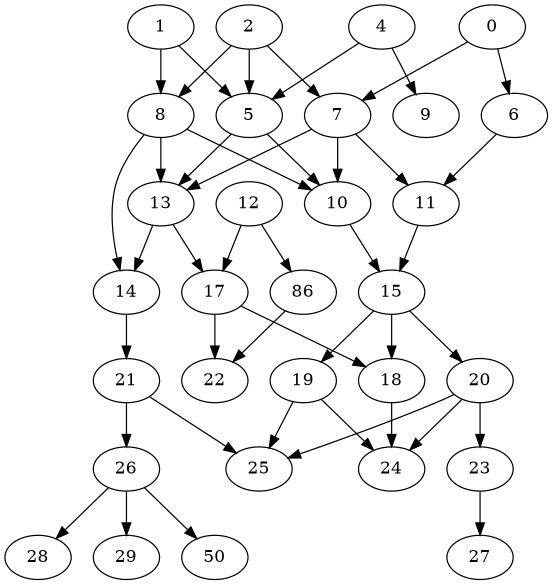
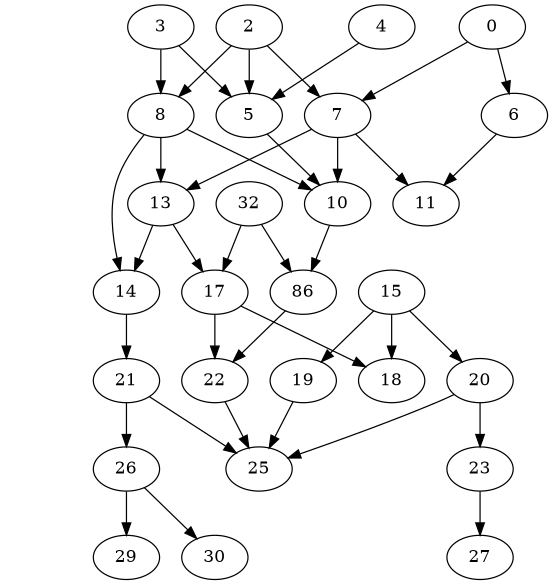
(161, 27) -> (161, 27)
(426, 115) -> none
(210, 155) -> none
(249, 204) -> (249, 204)
(411, 242) -> none
(361, 243) -> (323, 242)
none -> (234, 419)
(392, 469) -> none
(38, 557) -> none
(215, 557) -> (215, 557)
